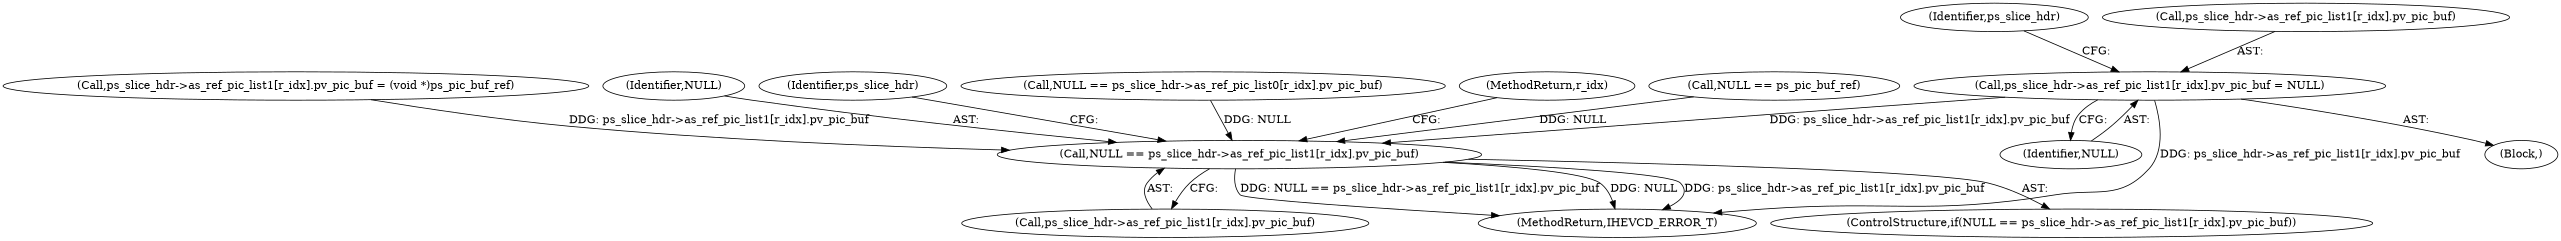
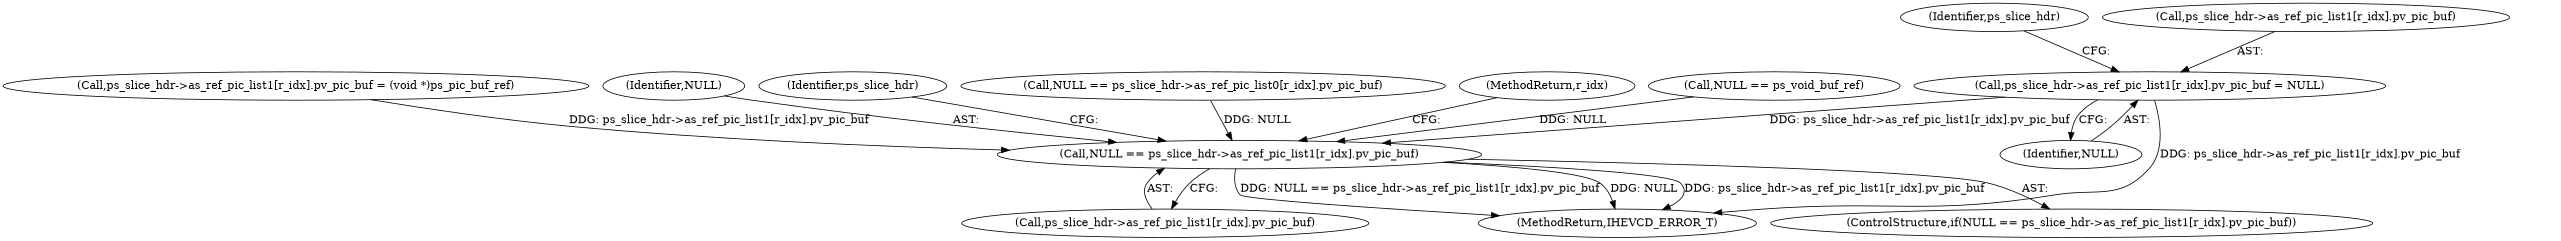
(1774, 86) -> (1774, 86)
(2521, 155) -> none
